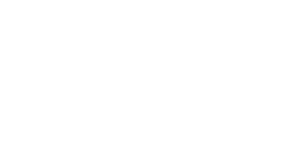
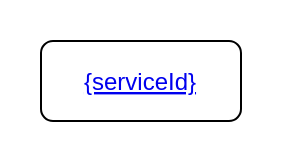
none -> (141, 81)
